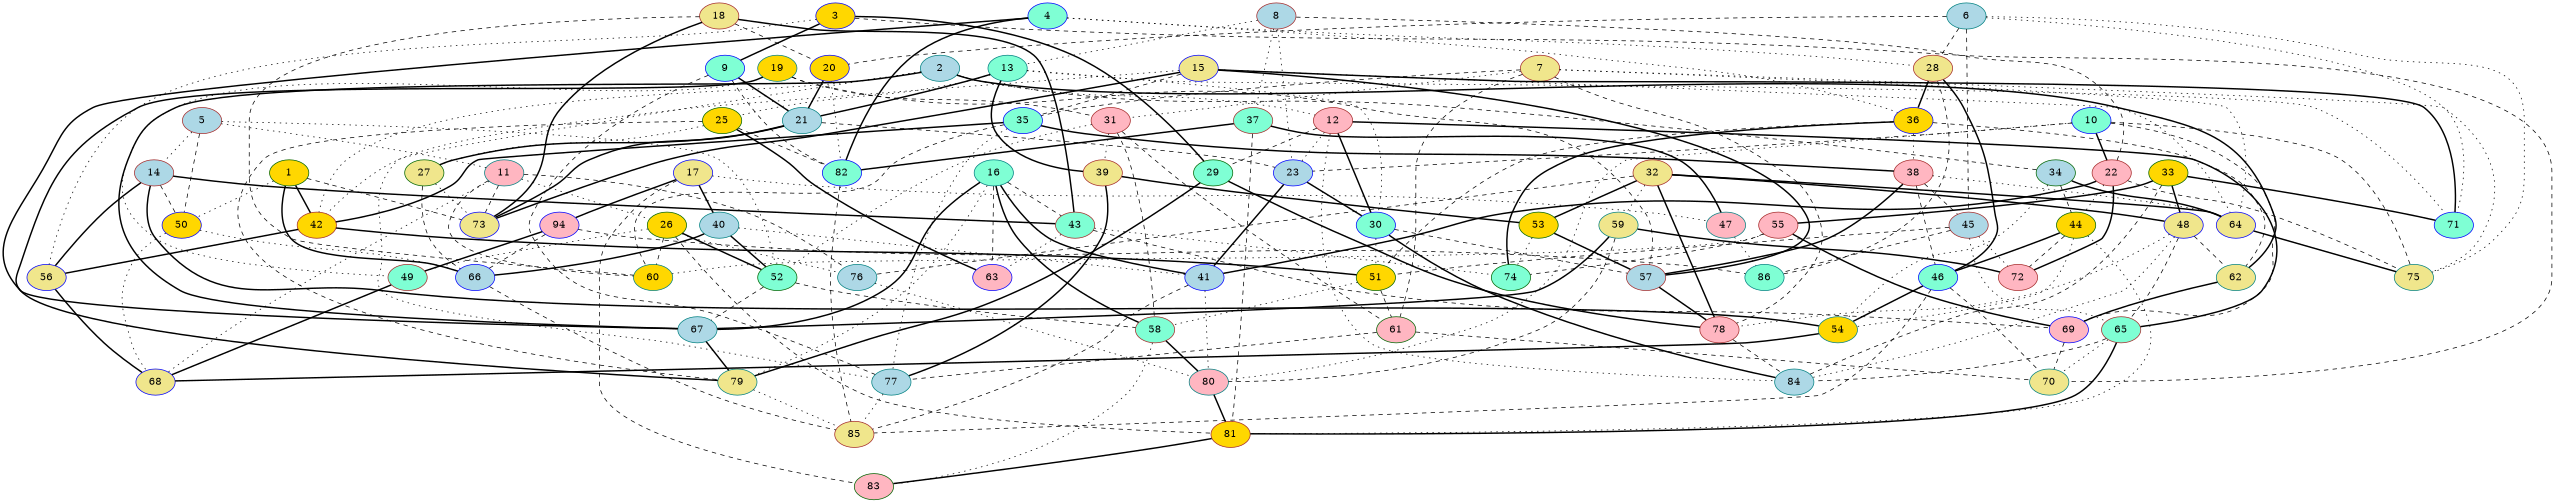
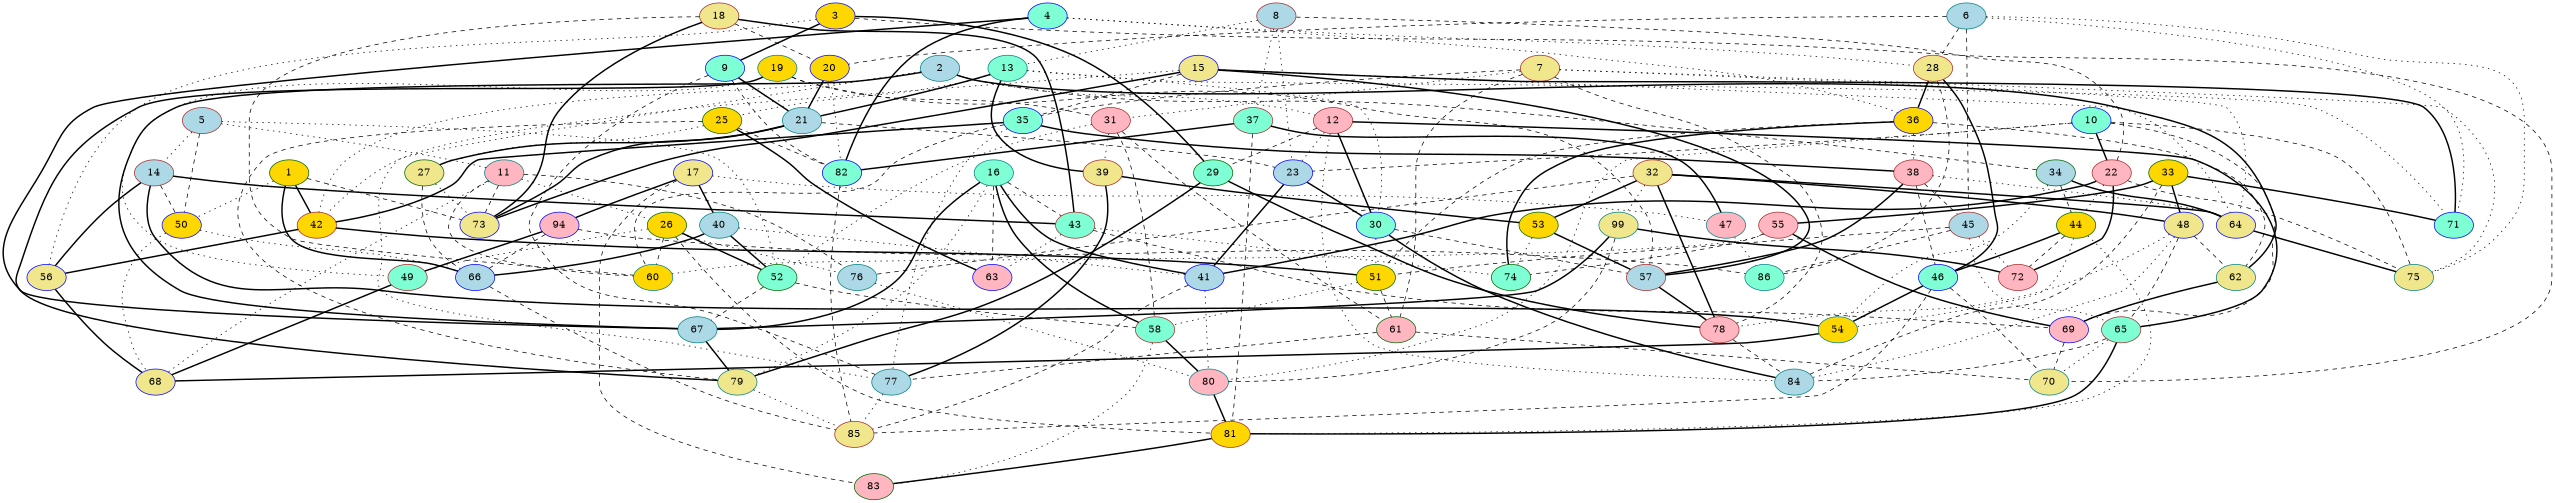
(1618, 225) -> (1618, 225)
